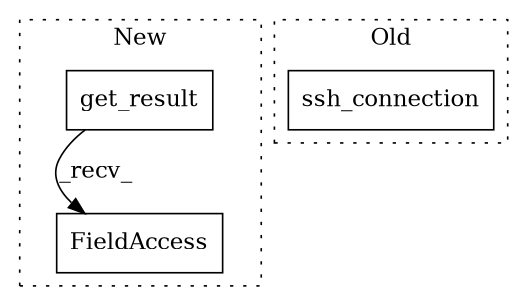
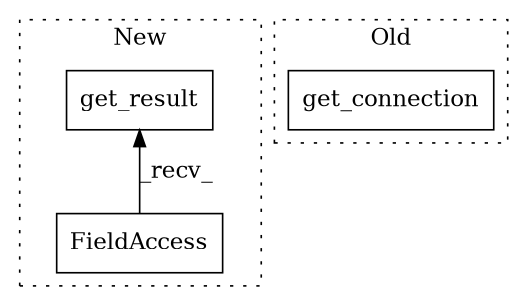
(391, 100) -> (391, 100)
(57, 164) -> (140, 180)
